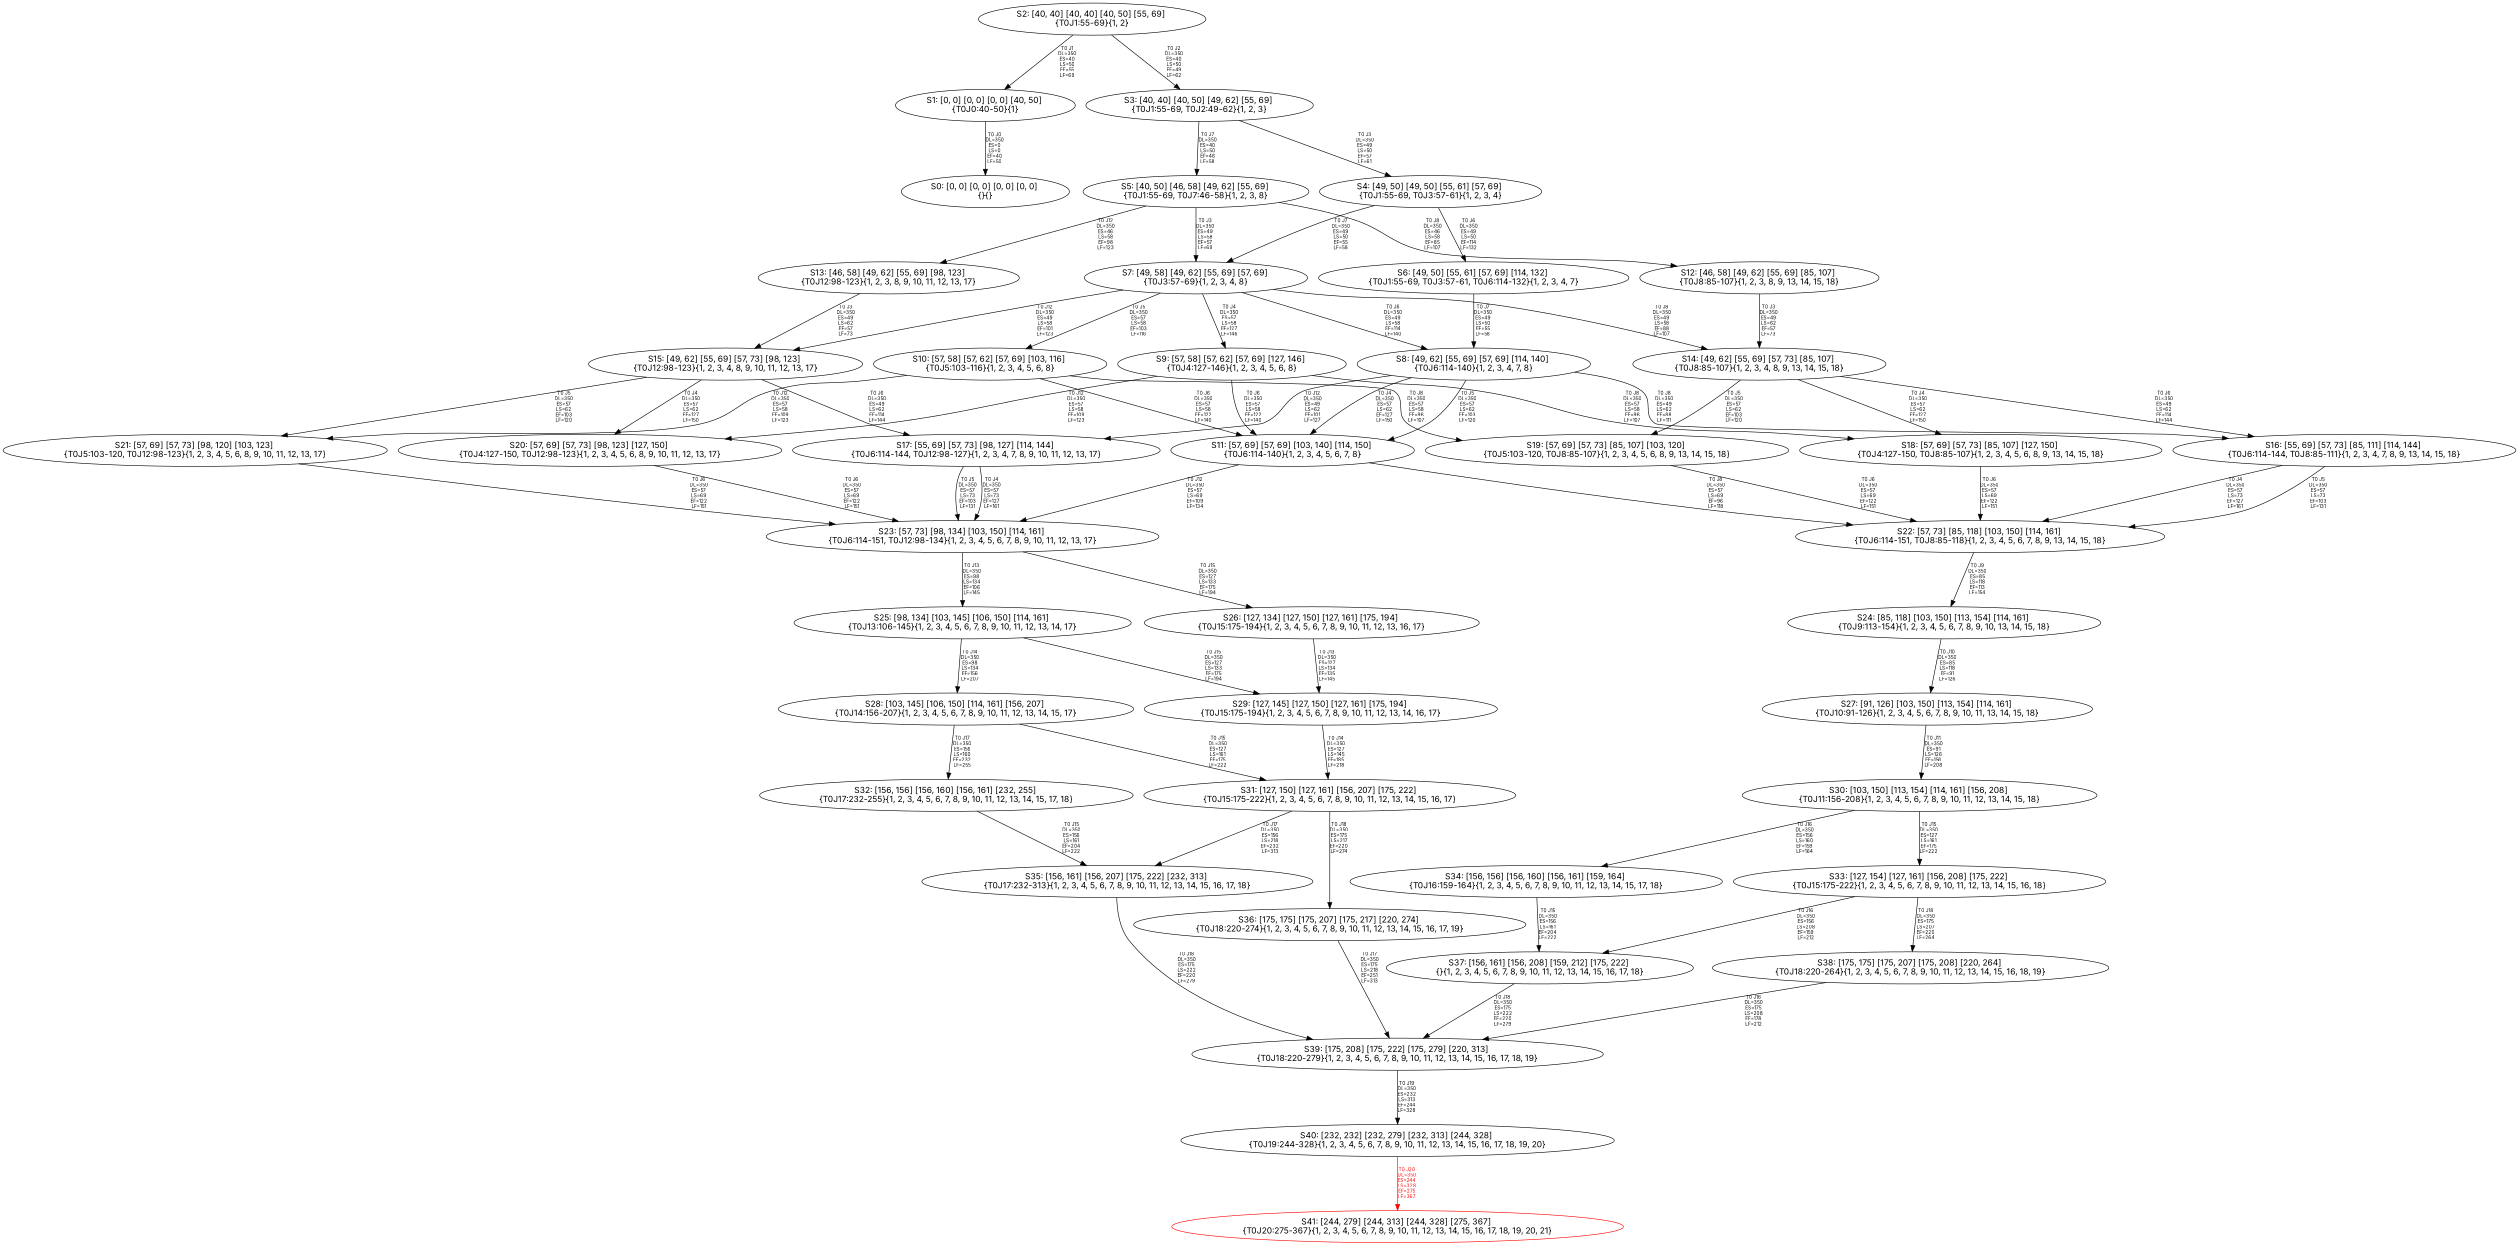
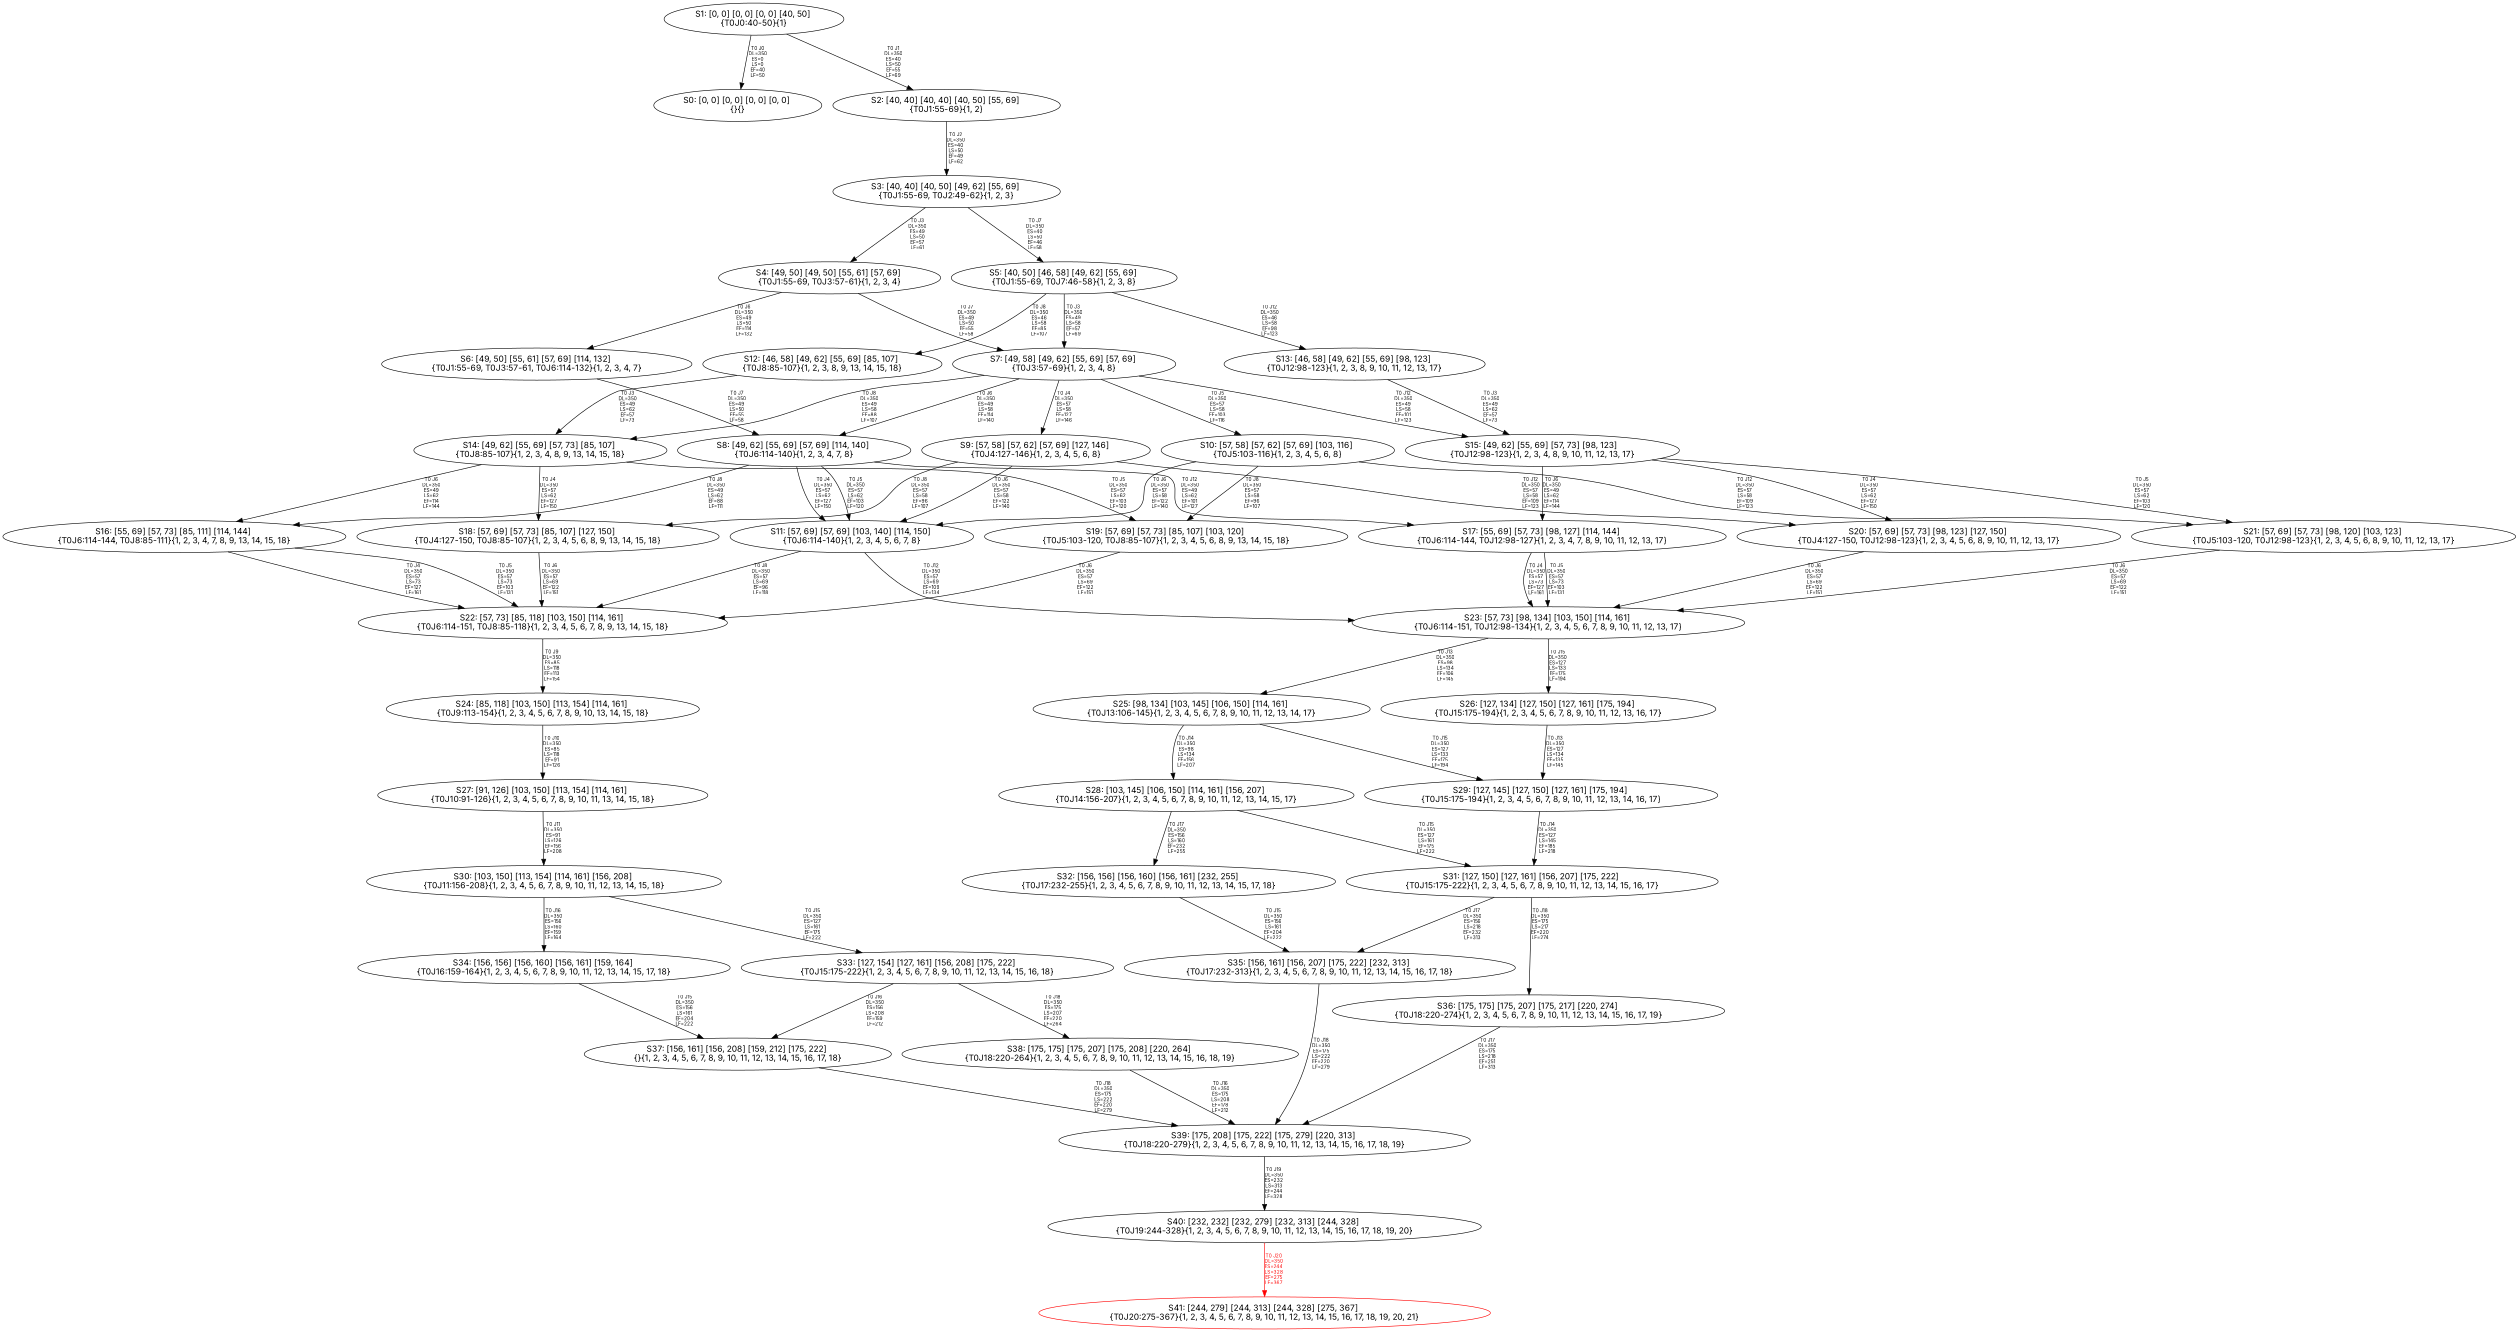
(1041, 60) -> (847, 61)
